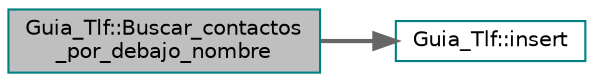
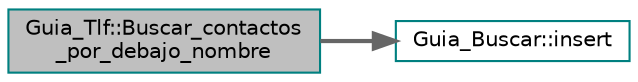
(491, 41) -> (513, 41)
